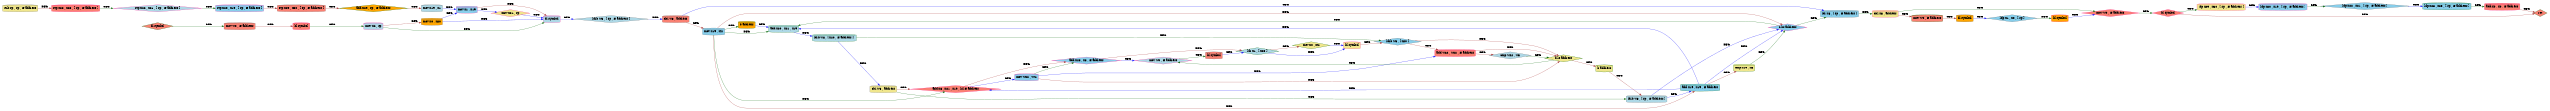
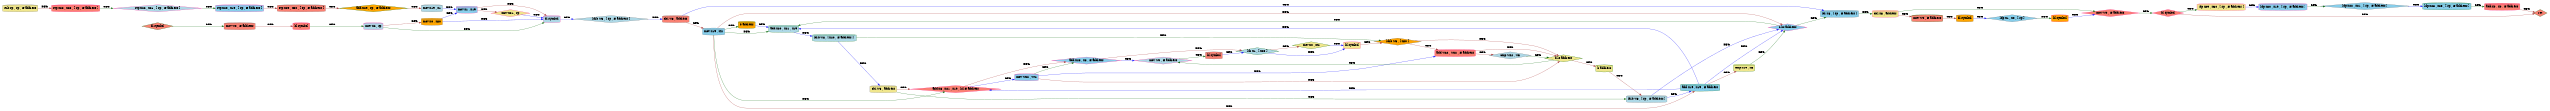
(486, 11) -> (486, 11)
(1398, 42) -> (1398, 42)
